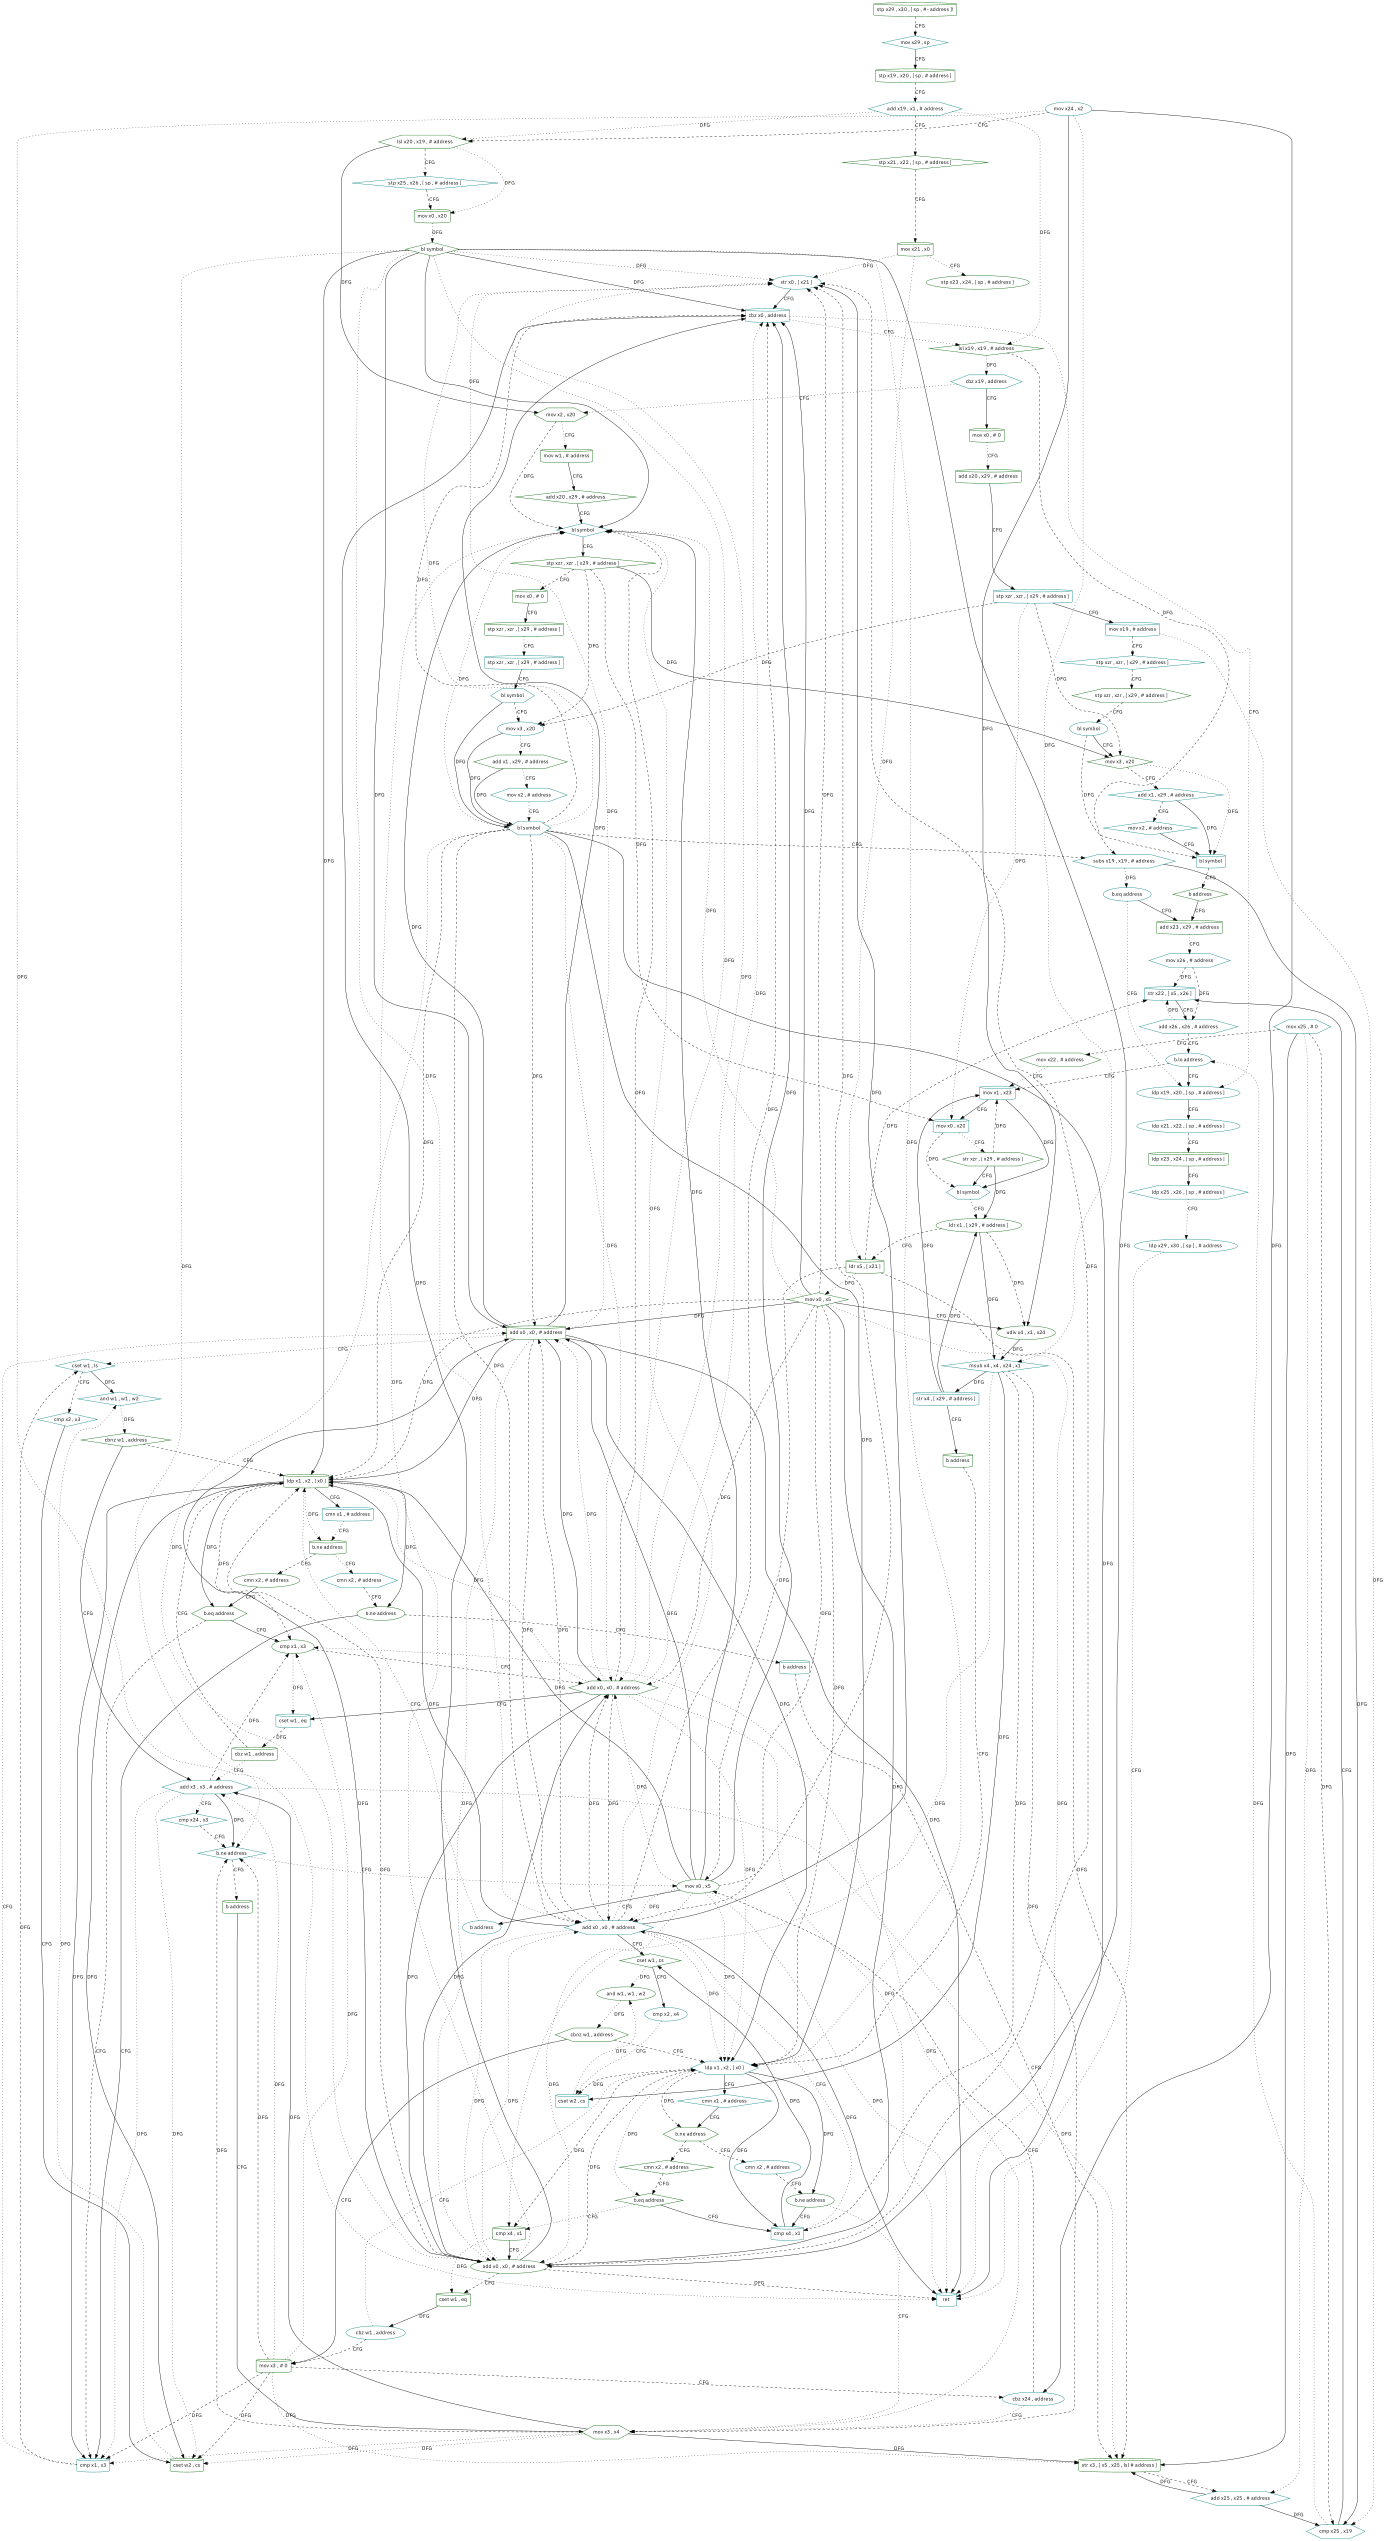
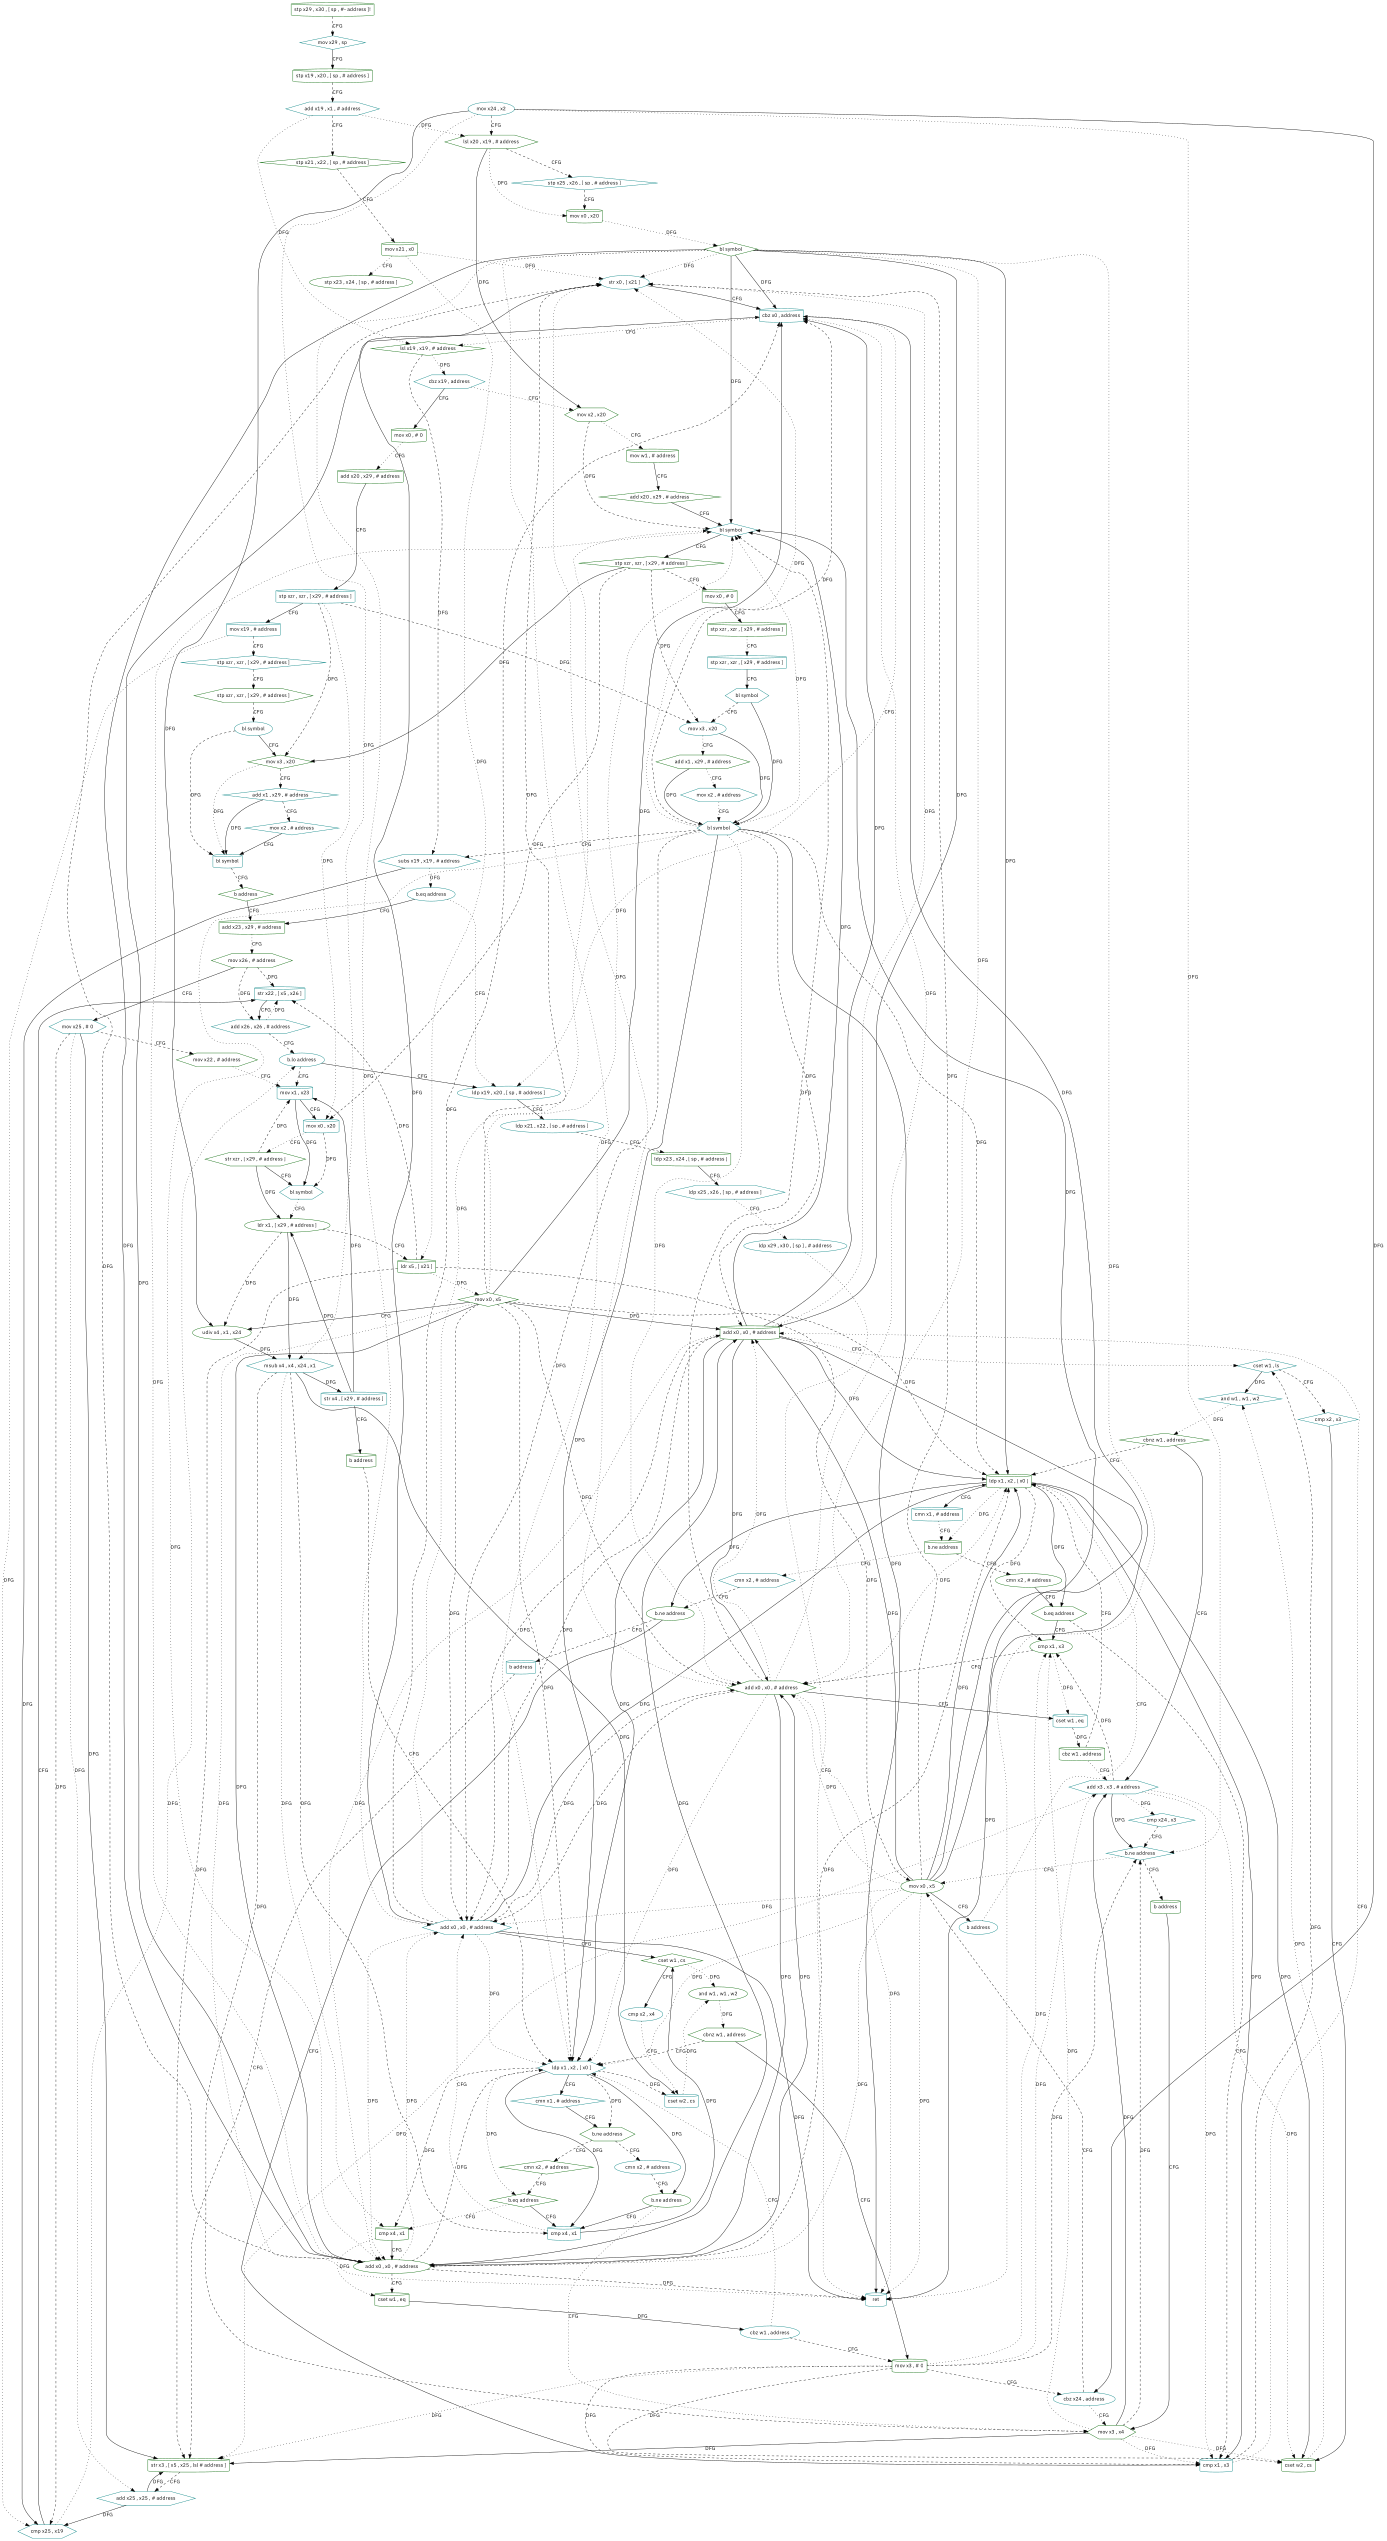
(1190, 961) -> (252, 961)
none -> (166, 993)
(995, 1366) -> (290, 1366)
(206, 1804) -> (1146, 1804)
